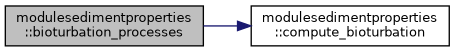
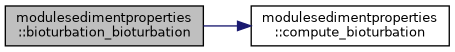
(104, 26) -> (104, 26)
